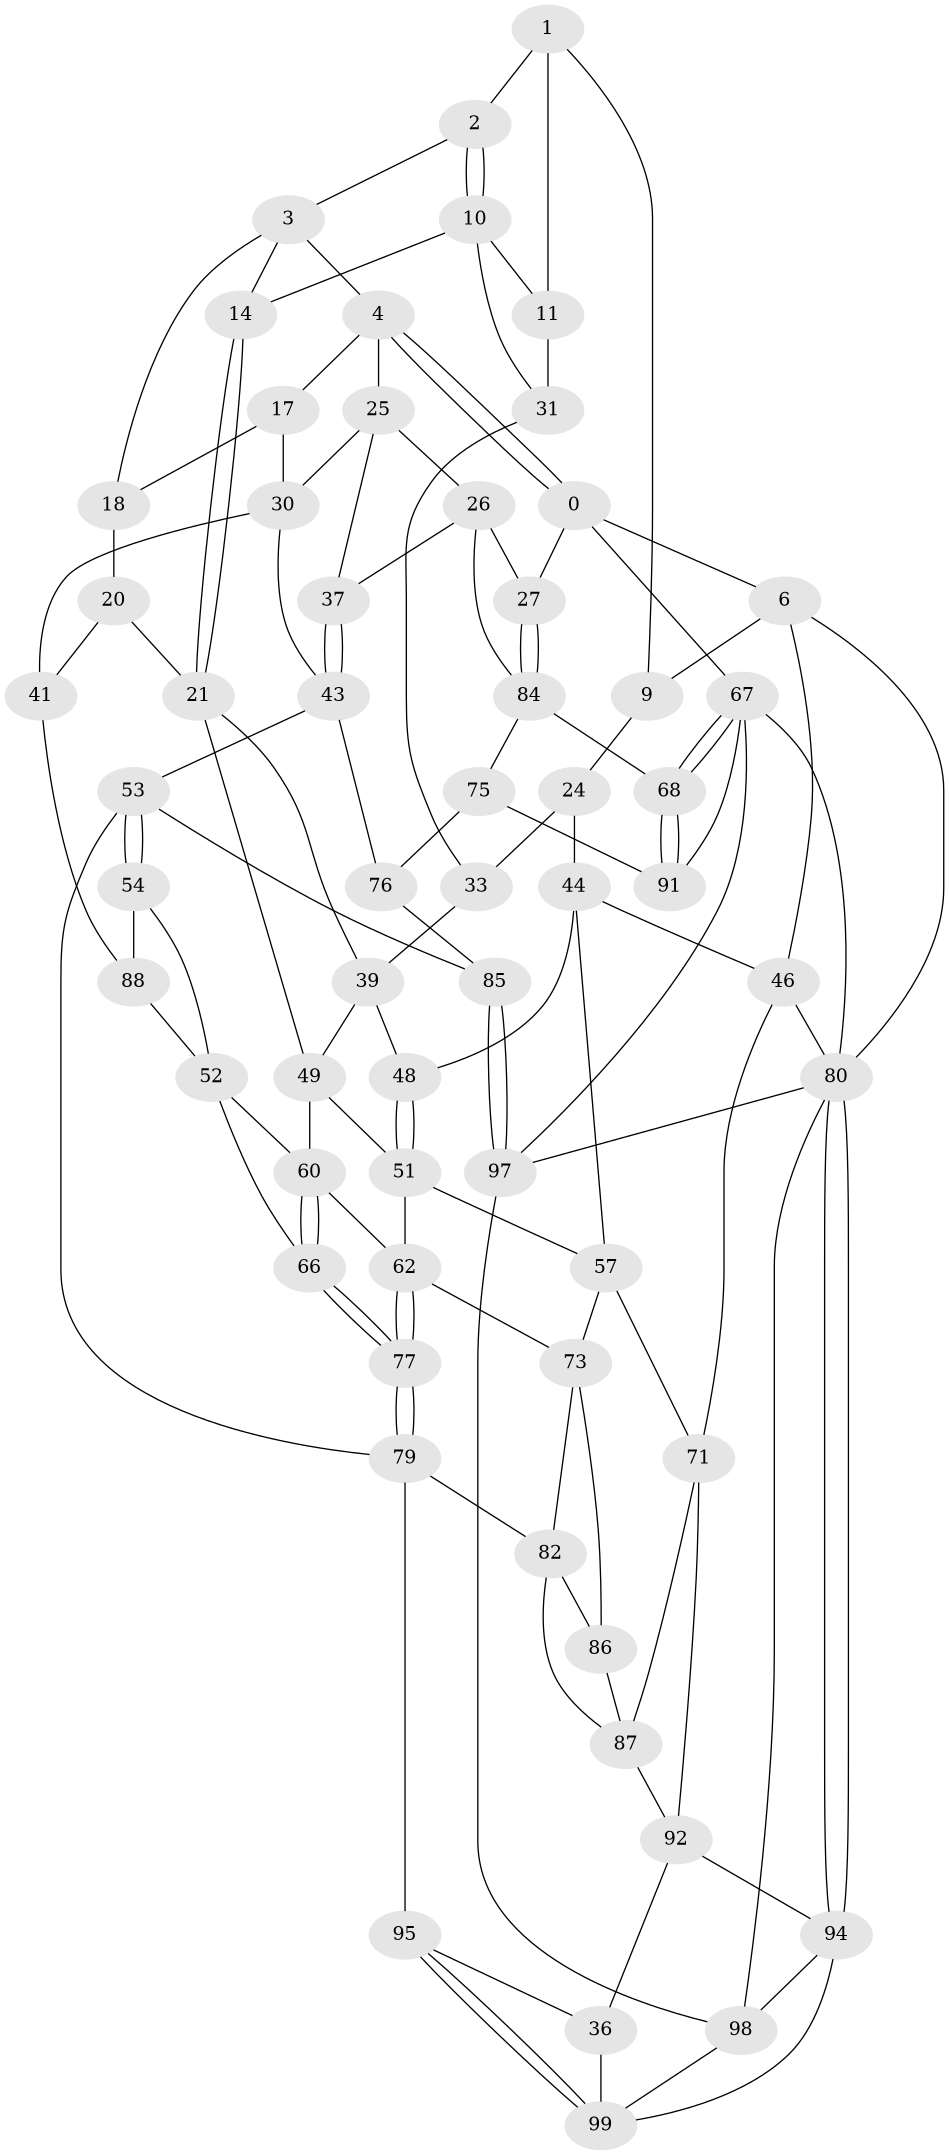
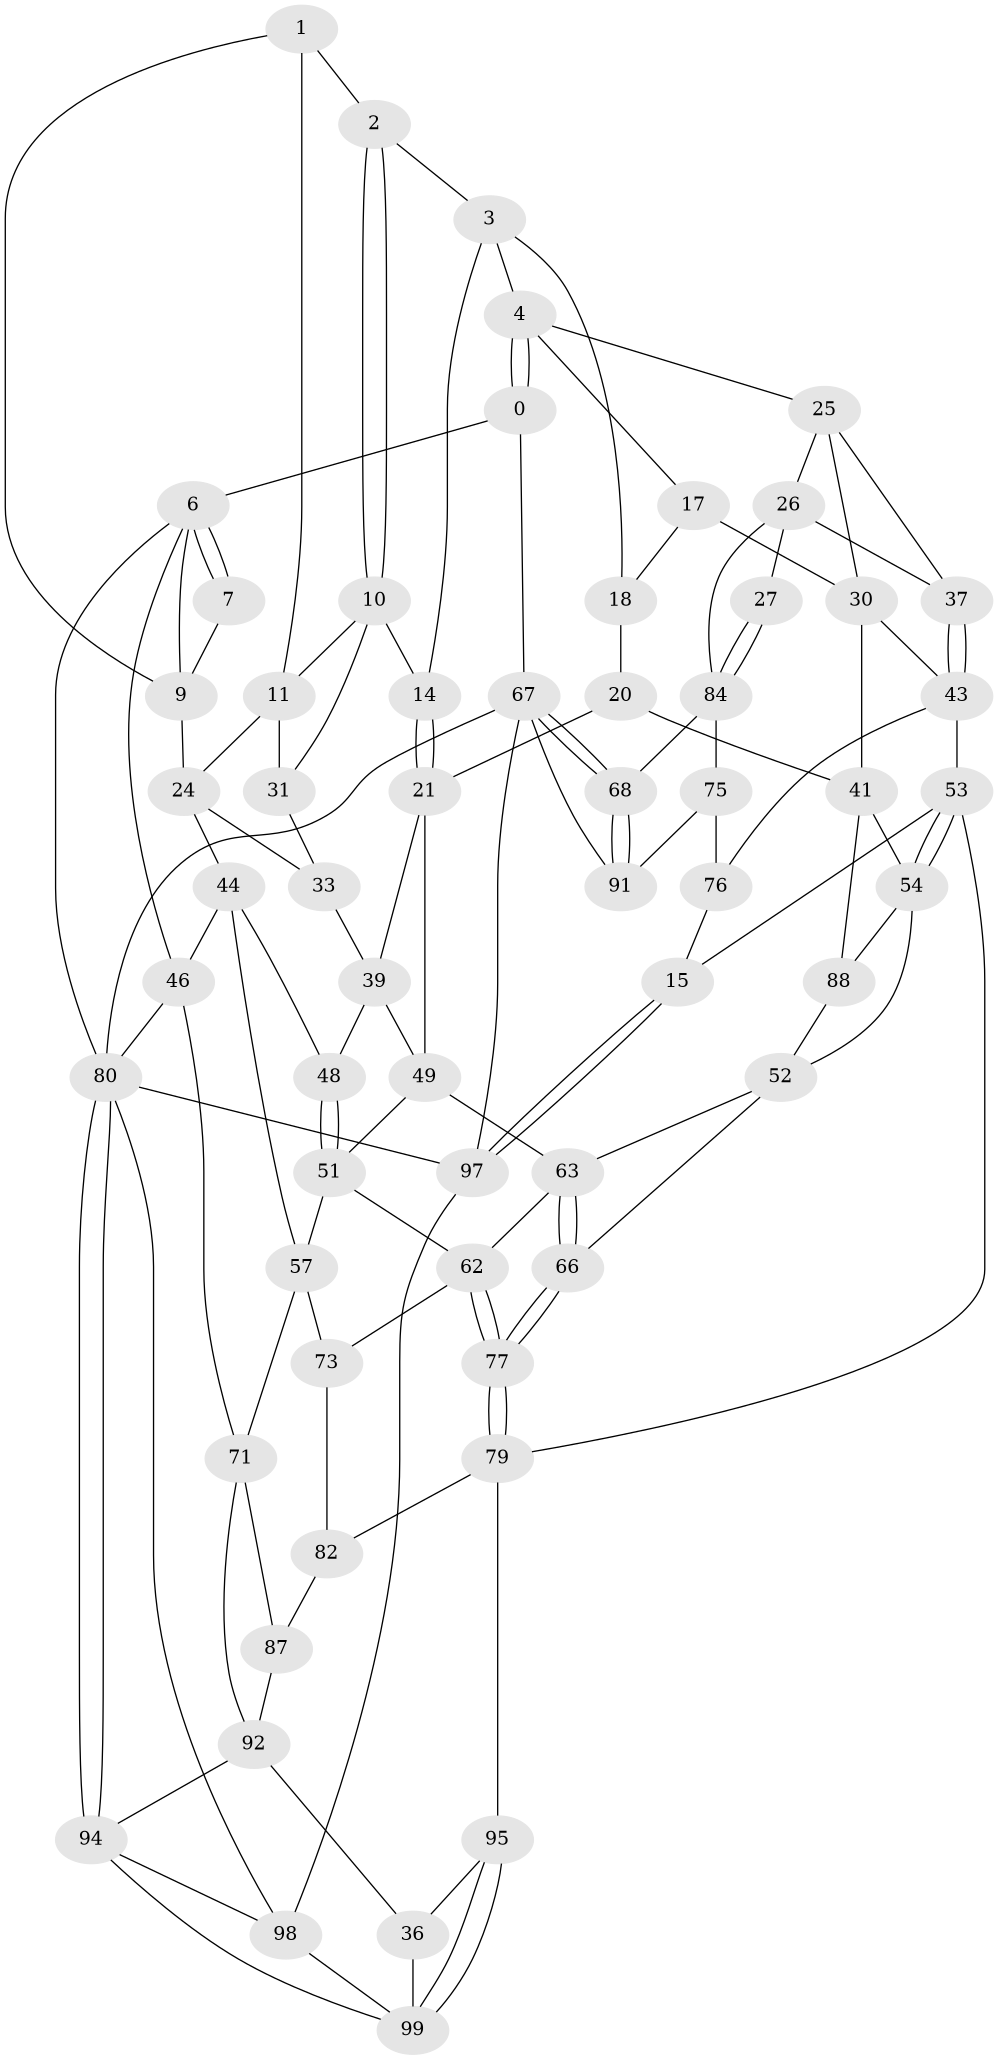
(552, 553) -> none
none -> (229, 601)
none -> (232, 744)
none -> (883, 832)
(495, 982) -> (678, 982)
(310, 1173) -> (568, 1173)
(601, 1649) -> none
